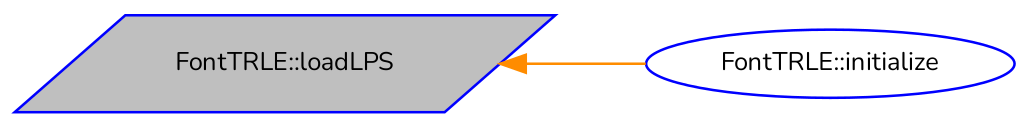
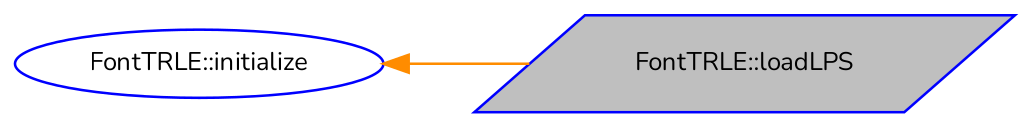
(586, 64) -> (469, 64)
